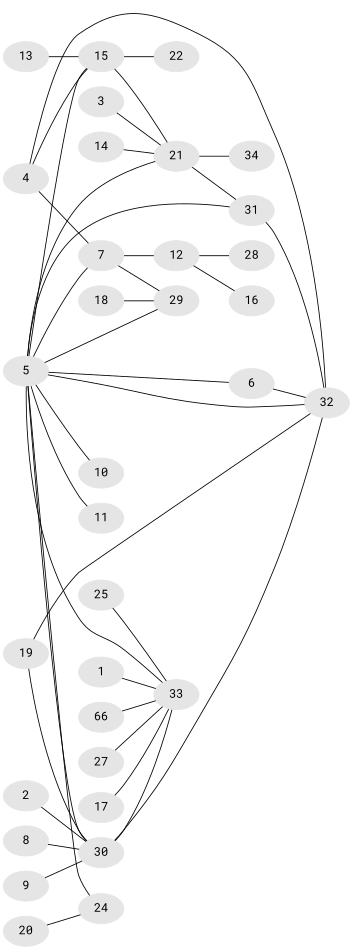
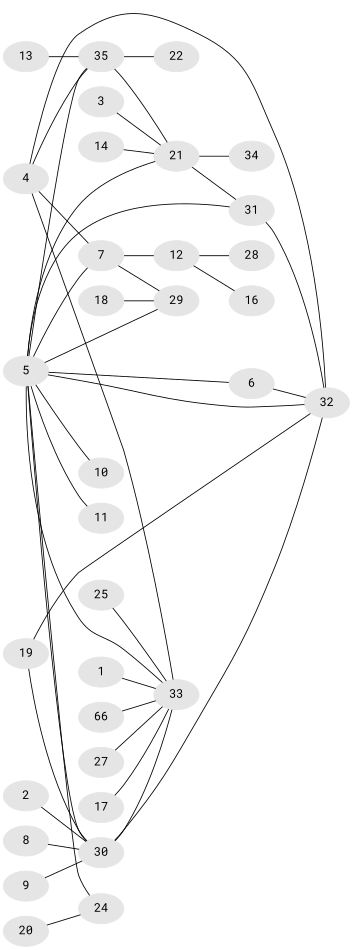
(101, 57) -> (101, 57)
none -> (117, 432)
